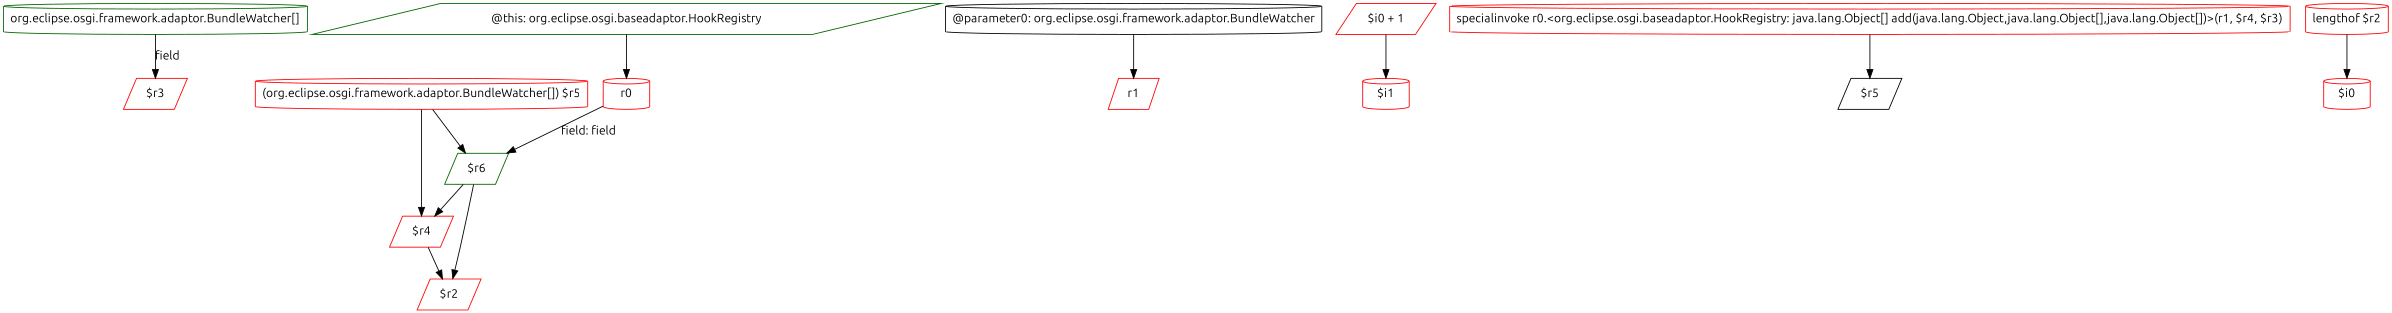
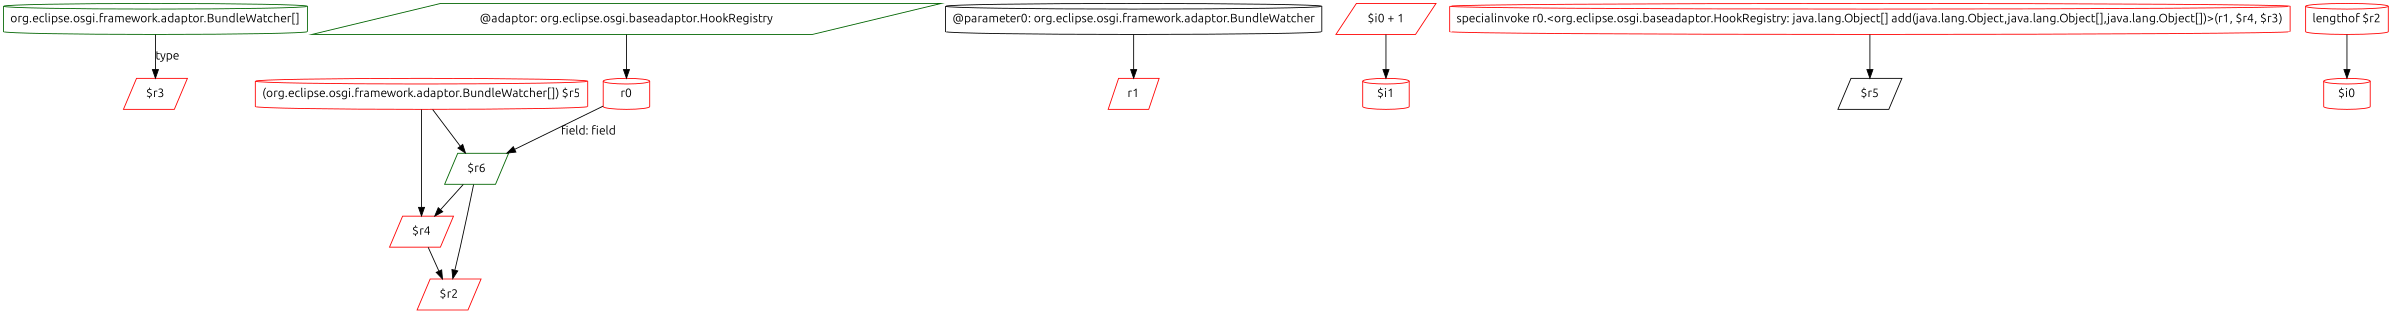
(626, 19) -> (626, 19)
(167, 56) -> (167, 56)
